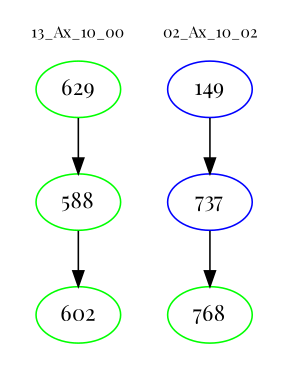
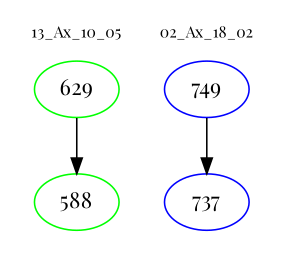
(78, 34) -> (77, 34)
(211, 34) -> (207, 34)
(210, 89) -> (207, 89)
(78, 315) -> none
(210, 315) -> none
